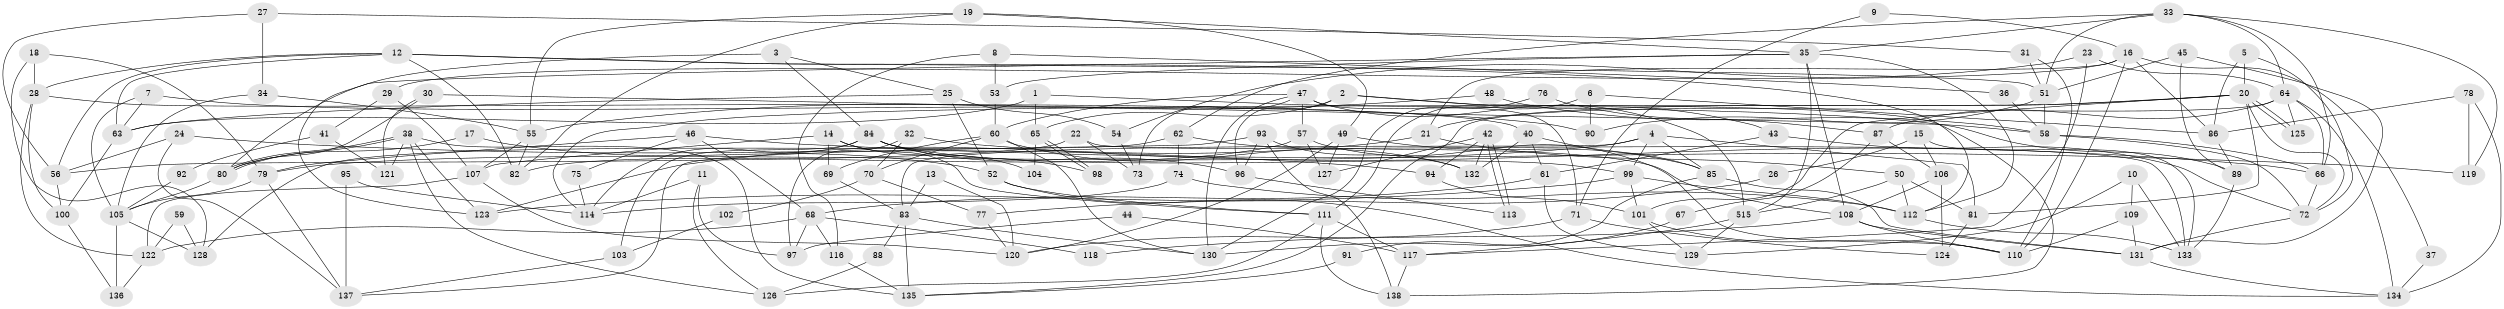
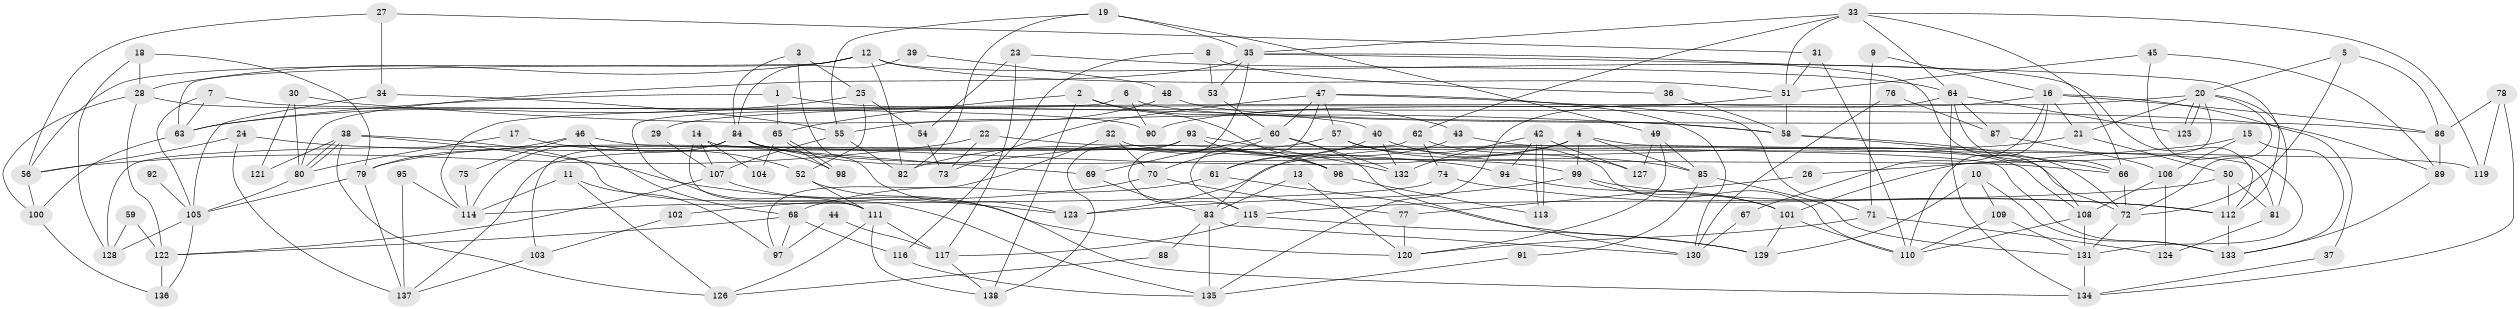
none -> (912, 53)
(325, 134) -> none
(1812, 185) -> (1864, 174)
(1744, 215) -> (1251, 215)
(1091, 256) -> none
